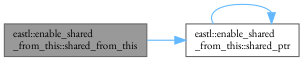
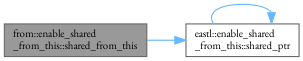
(76, 40) -> (76, 40)
